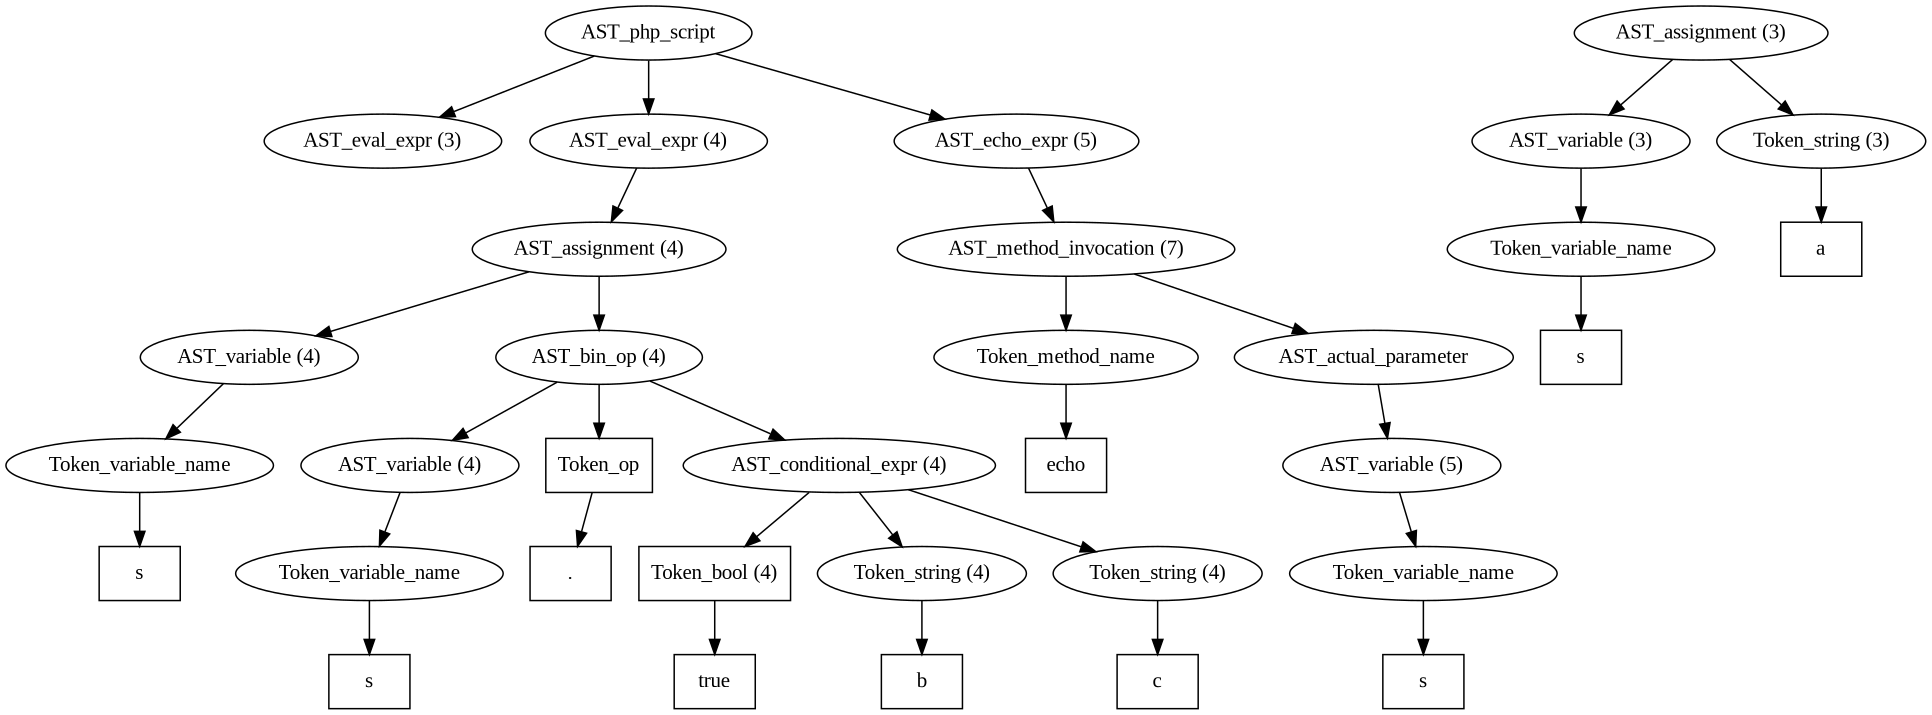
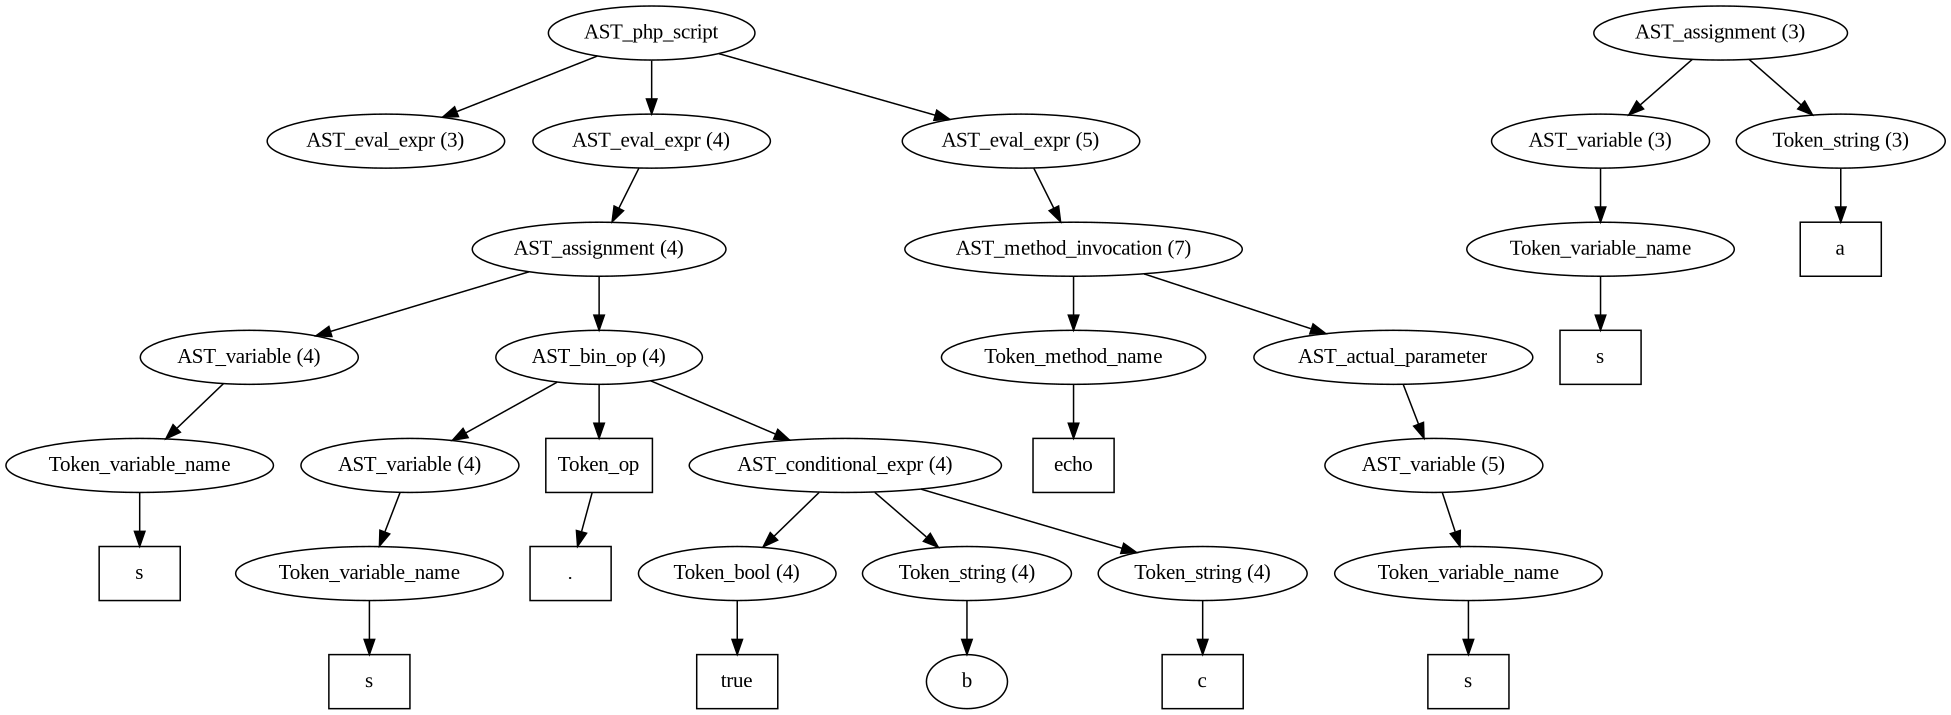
(1017, 141) -> (1021, 141)
(715, 574) -> (737, 574)
(922, 682) -> (967, 682)
